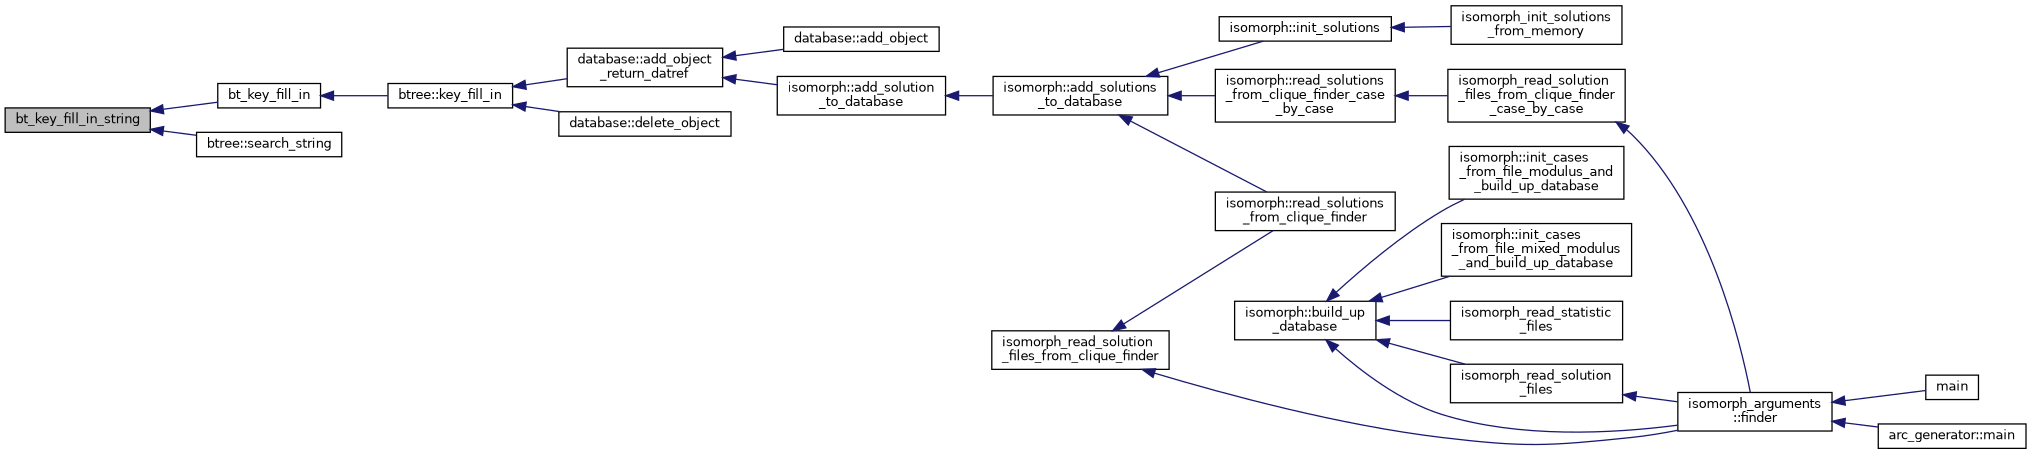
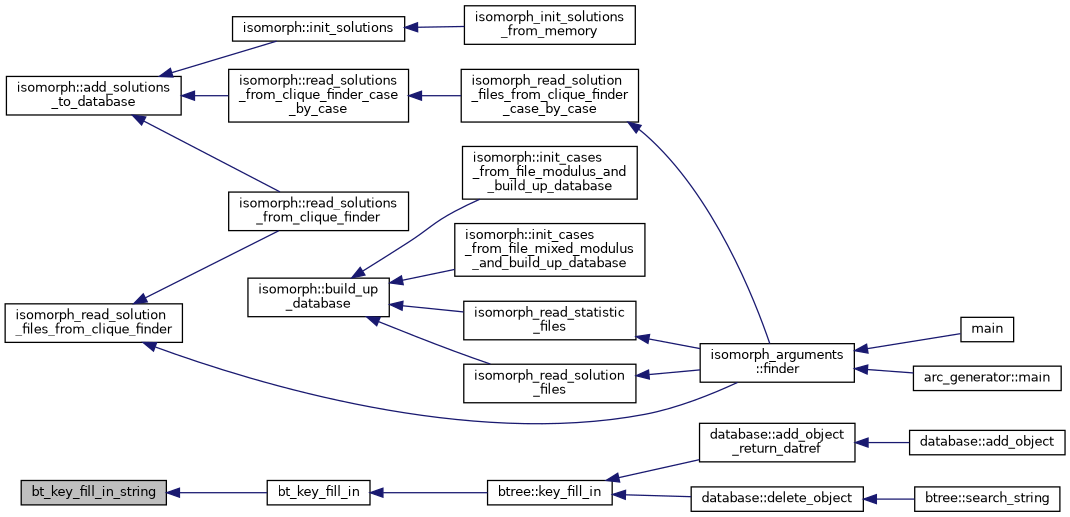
(861, 96) -> none
(180, 133) -> (896, 499)
(1496, 426) -> (675, 344)
